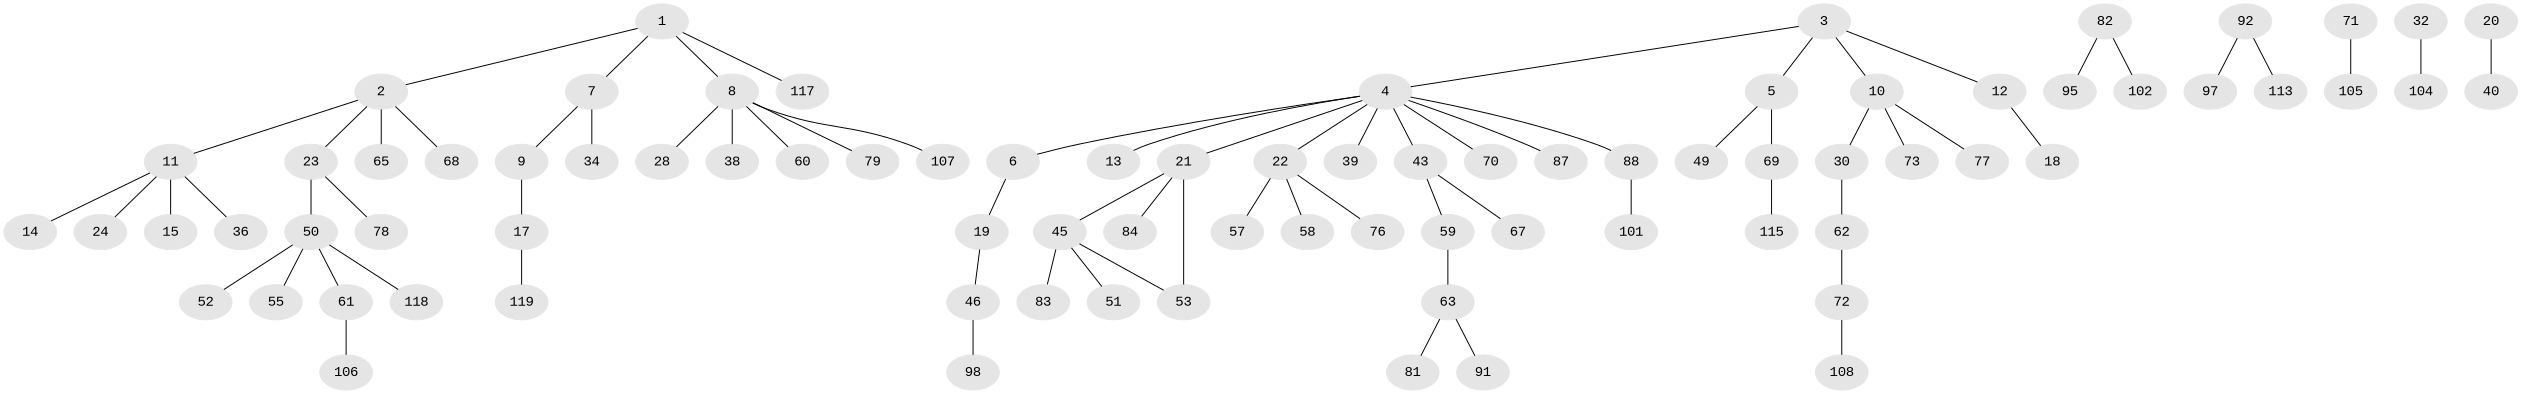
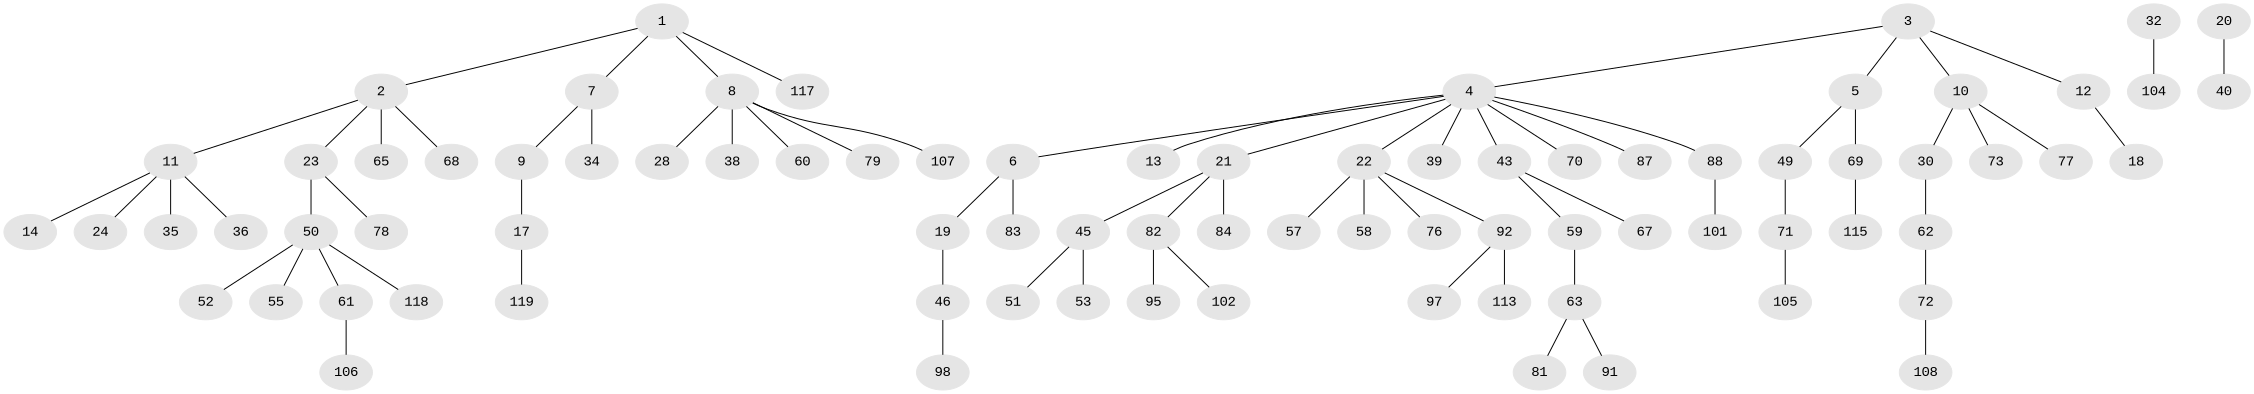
none -> (1434, 197)
none -> (1785, 197)
(171, 232) -> (171, 232)
(1184, 232) -> (1189, 197)
(1052, 267) -> (1013, 197)
